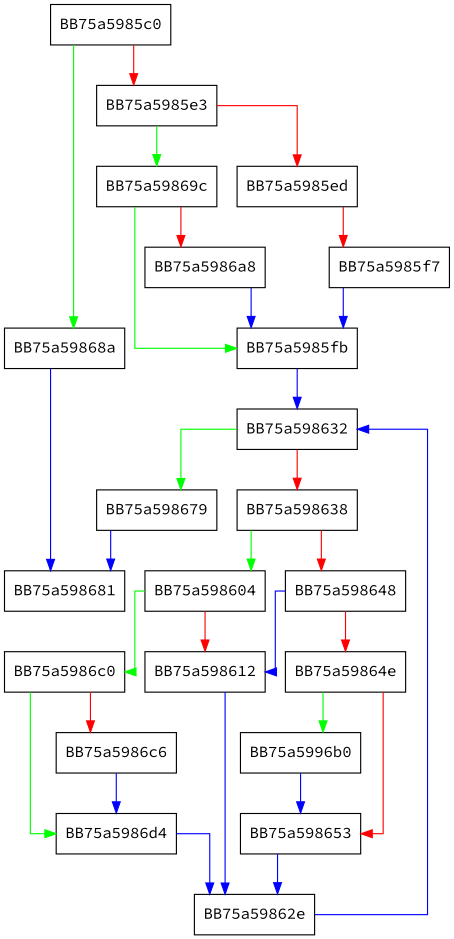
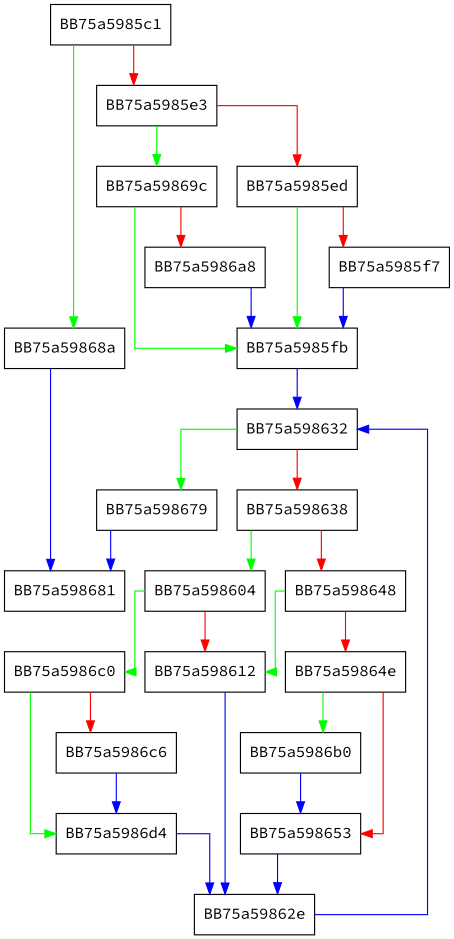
(111, 25) -> (111, 25)
none -> (297, 262)
(275, 627) -> (275, 627)
(301, 753) -> (301, 753)
